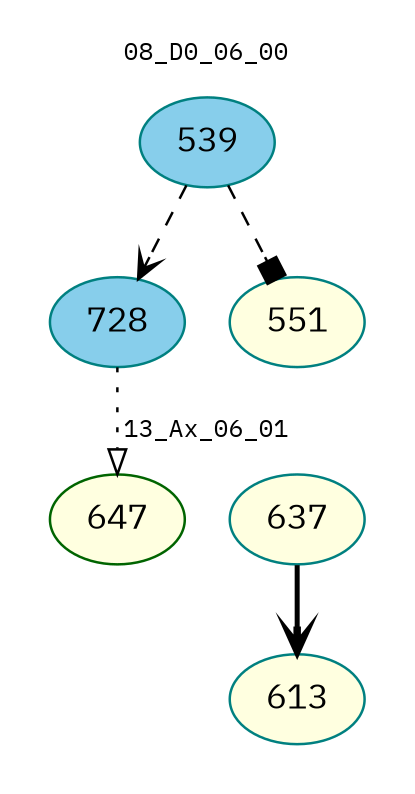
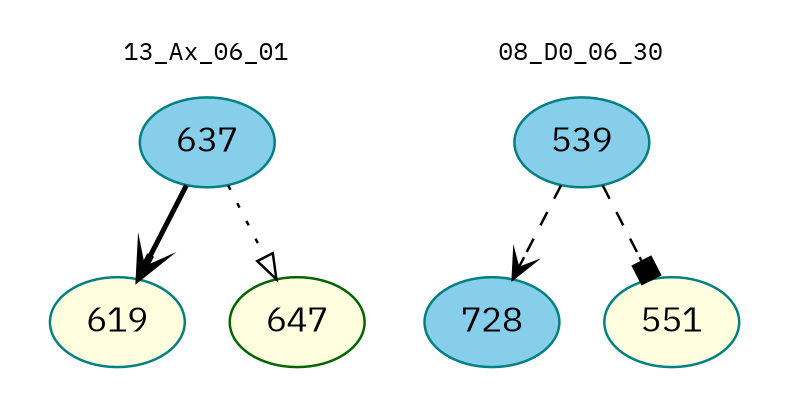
(207, 54) -> (582, 54)
(117, 422) -> (246, 221)
(297, 519) -> (207, 142)
(297, 699) -> (117, 322)
